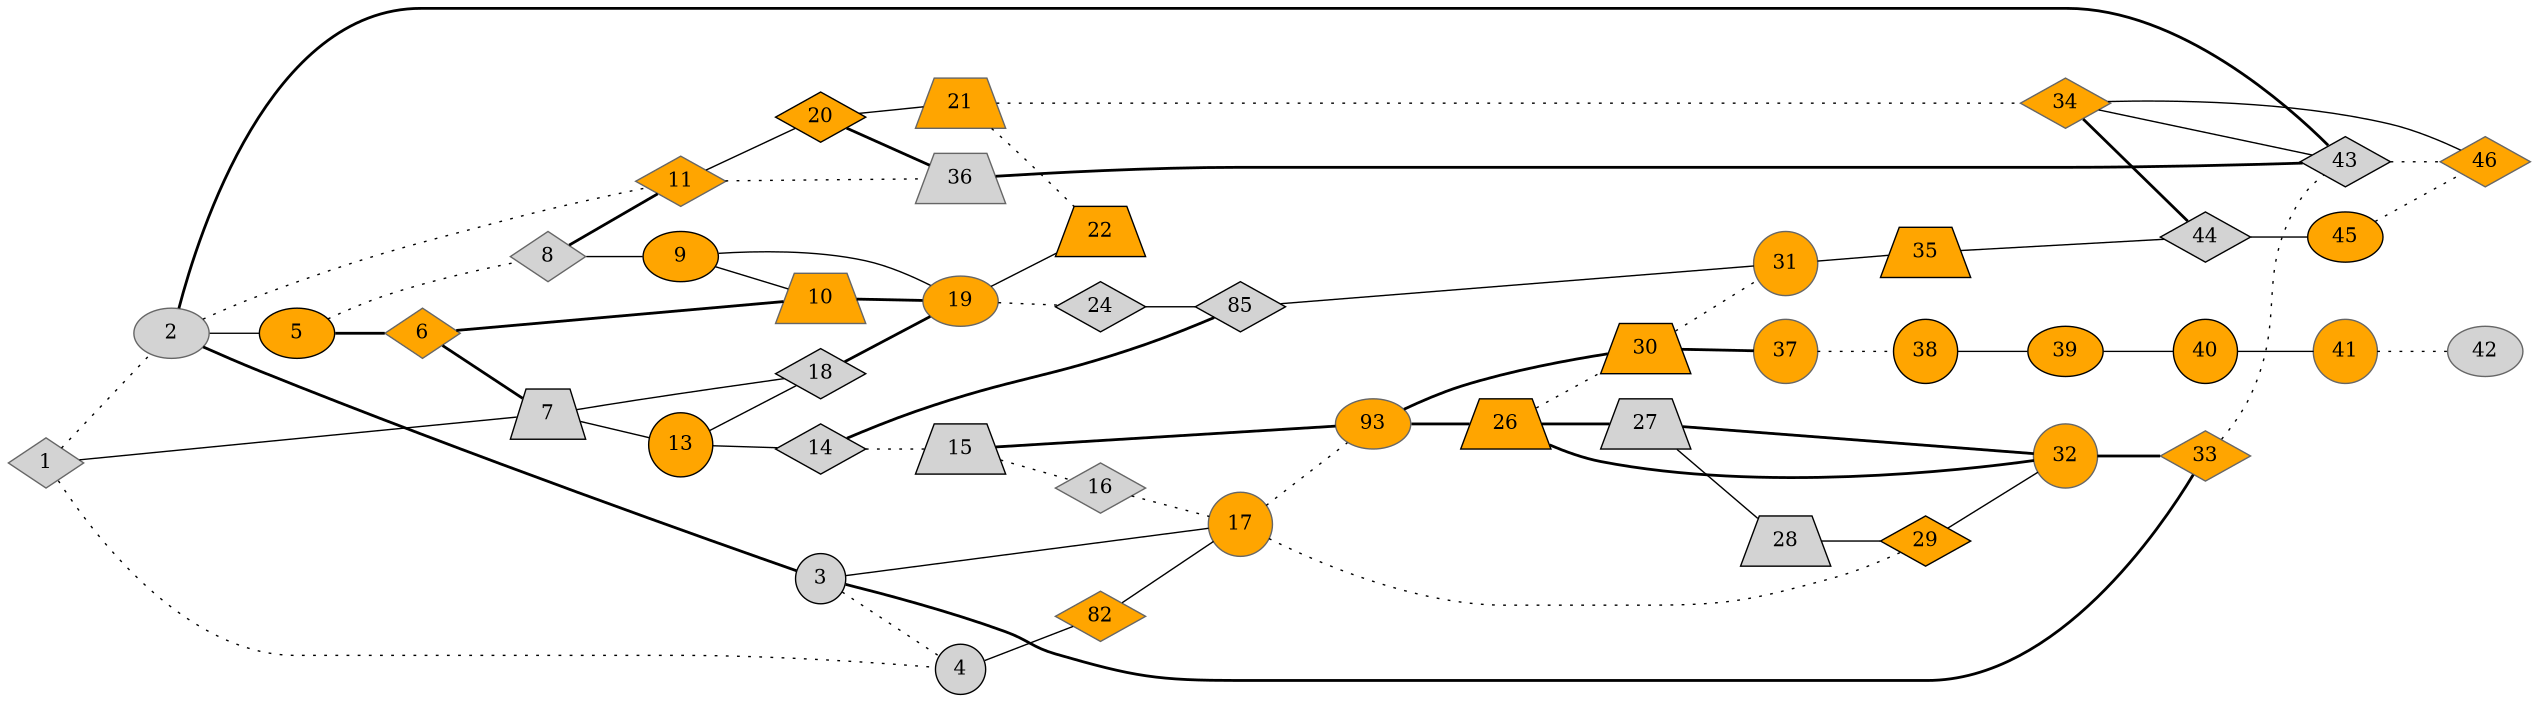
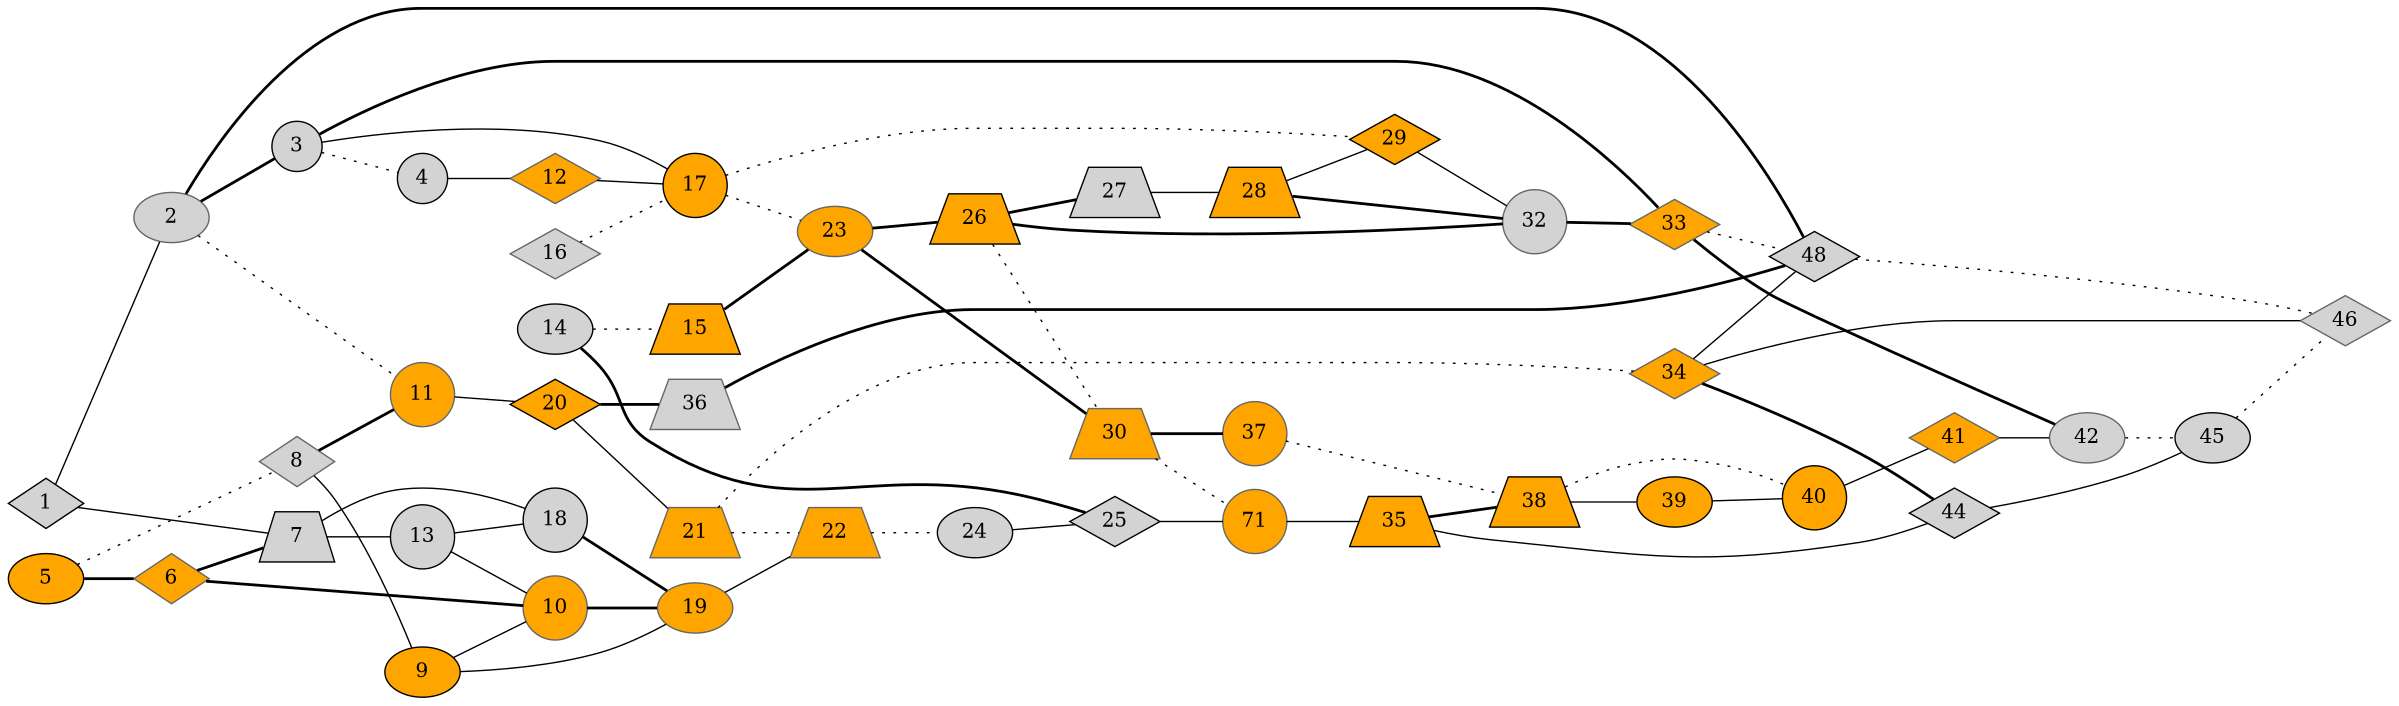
(2345, 162) -> (1814, 257)
(2485, 162) -> (2345, 321)
(825, 180) -> none
(681, 181) -> (423, 395)
(1100, 231) -> (835, 533)
(2345, 237) -> (2213, 438)
(1786, 264) -> (1255, 522)
(821, 298) -> (555, 608)
(1028, 304) -> (904, 533)
(1100, 307) -> (975, 533)
(1240, 307) -> (1115, 522)
(234, 333) -> none
none -> (1869, 341)
(1646, 349) -> (1115, 434)
(1926, 351) -> (1535, 502)
(2345, 351) -> (1954, 438)
(2412, 351) -> (2024, 438)
(821, 374) -> (555, 520)
(106, 401) -> (108, 363)
(1373, 424) -> (835, 231)
none -> (2150, 438)
(1858, 440) -> (1398, 207)
(681, 445) -> (423, 537)
(745, 447) -> (489, 572)
(821, 449) -> (555, 329)
(961, 449) -> (695, 329)
(2065, 456) -> (1535, 222)
none -> (1675, 459)
(46, 463) -> (46, 503)
(1035, 470) -> none
none -> (1463, 512)
(1240, 524) -> (695, 185)
(1786, 541) -> (1255, 192)
(1100, 616) -> (555, 178)
(463, 655) -> none
